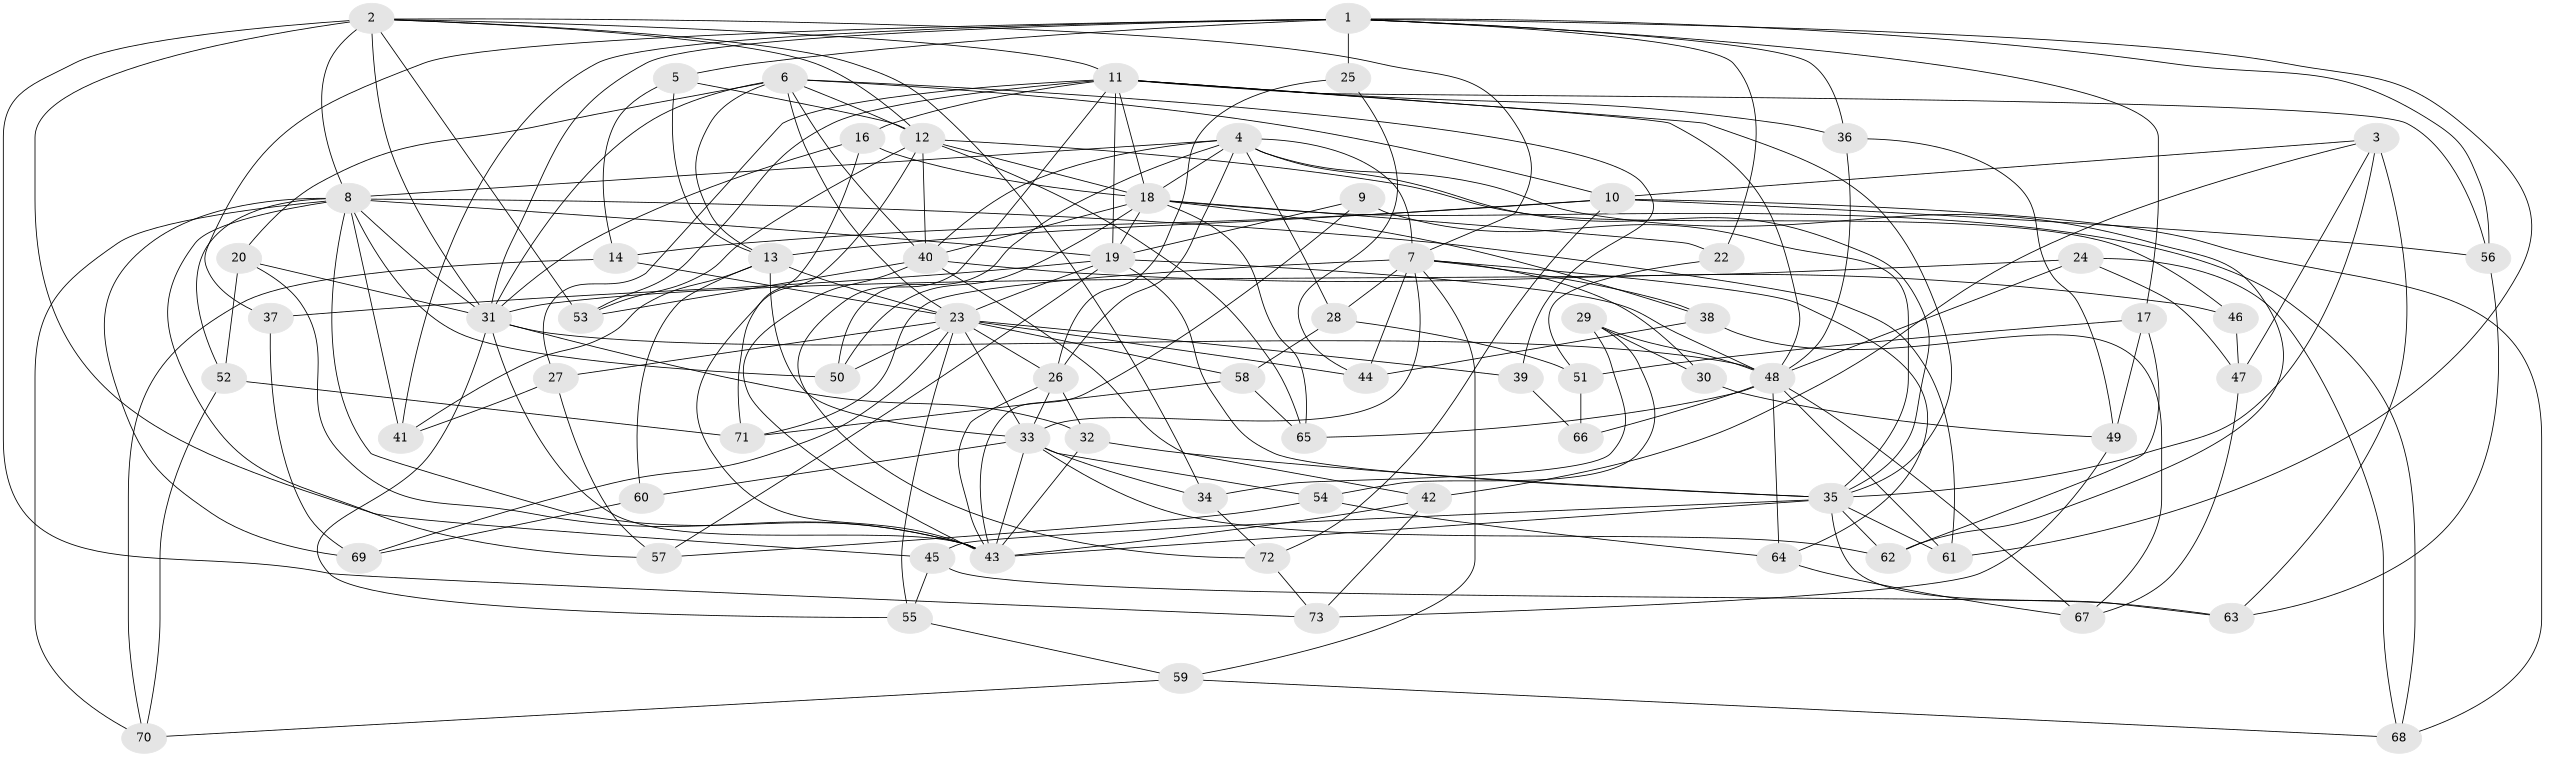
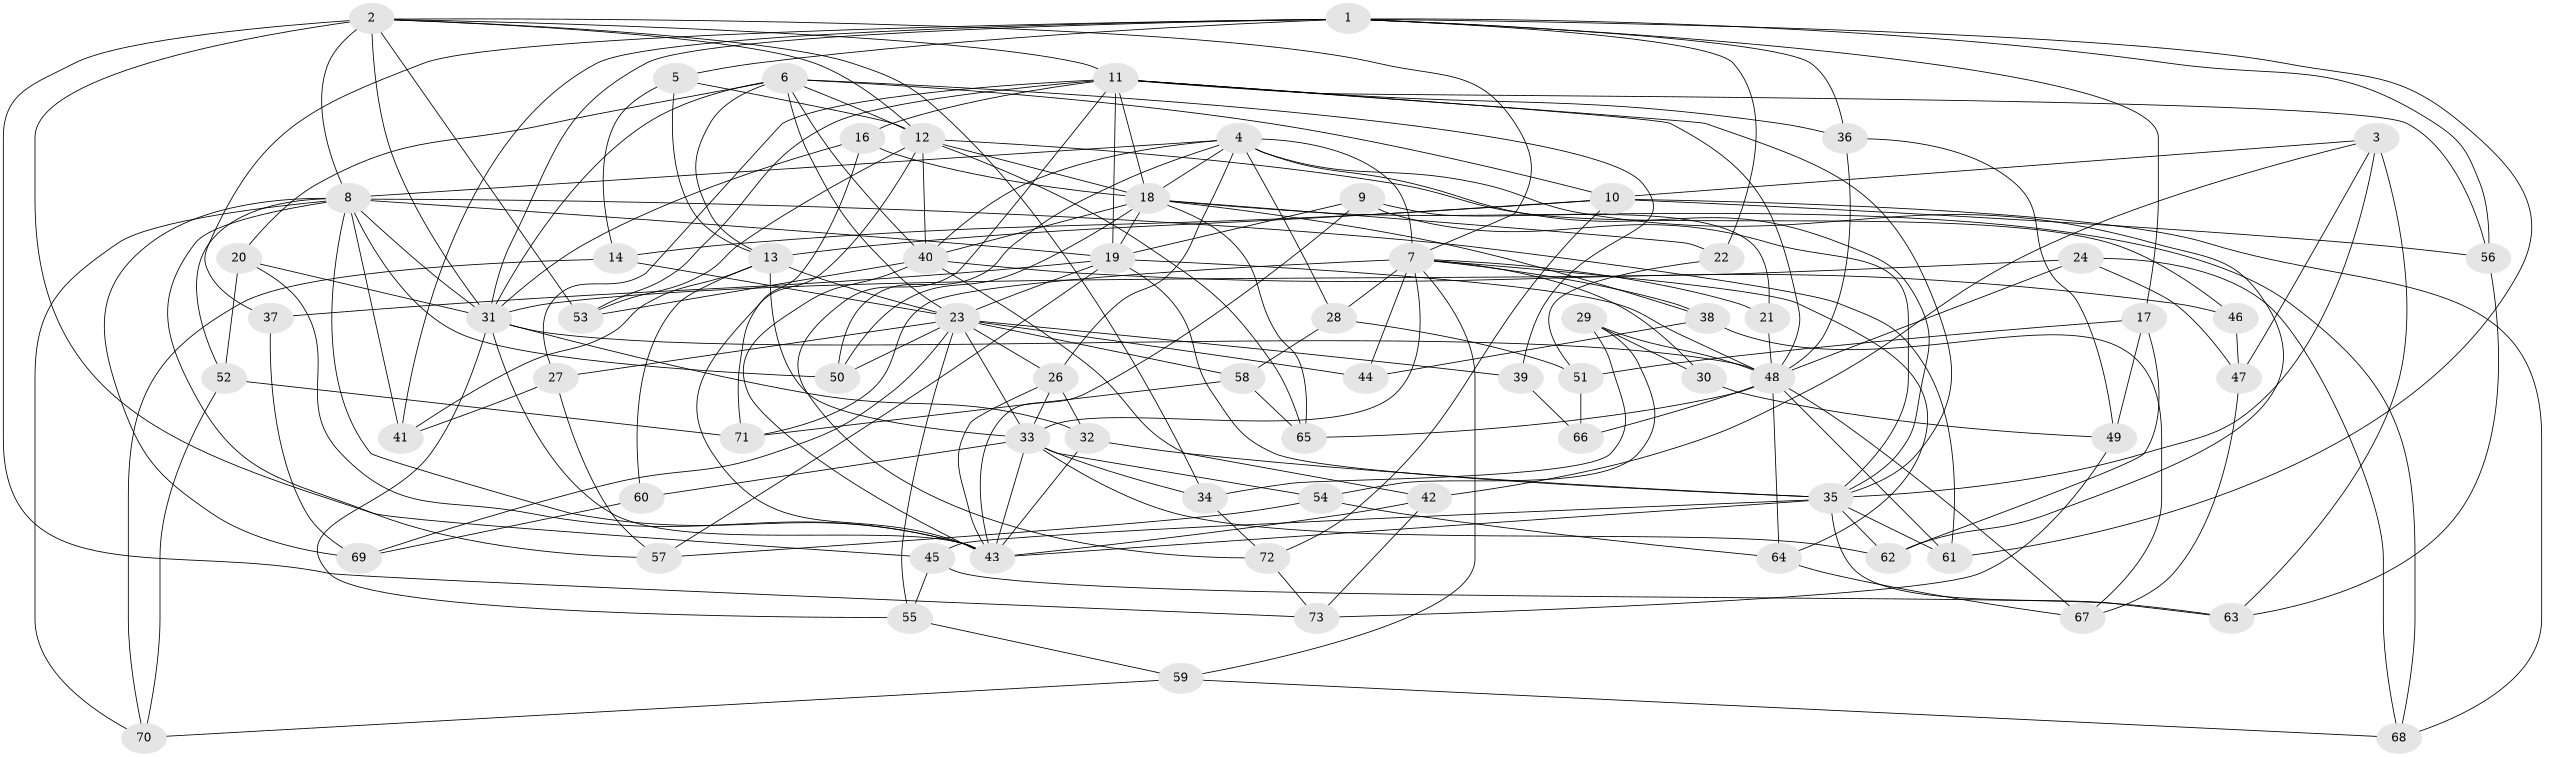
(1348, 78) -> none
none -> (1768, 318)
